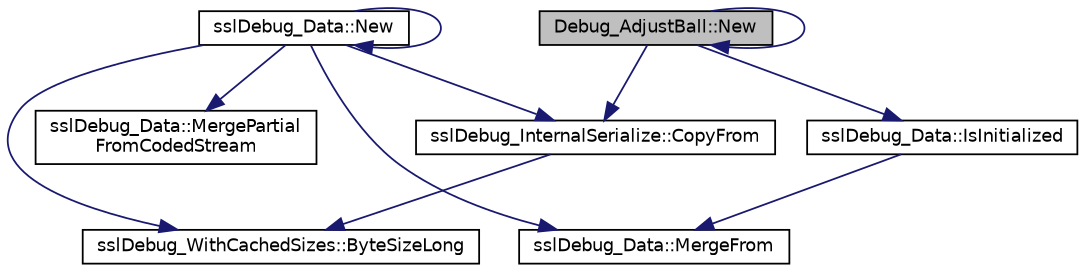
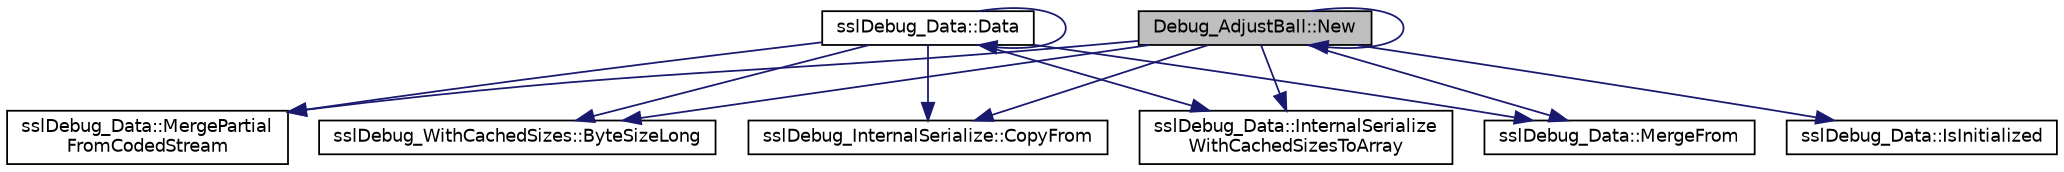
(304, 28) -> (928, 28)
none -> (722, 72)
none -> (1296, 137)
(462, 184) -> (895, 81)
(807, 189) -> (1429, 80)
